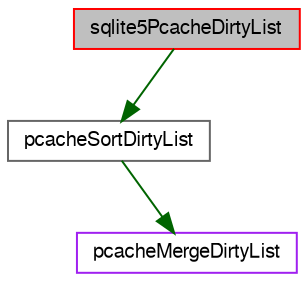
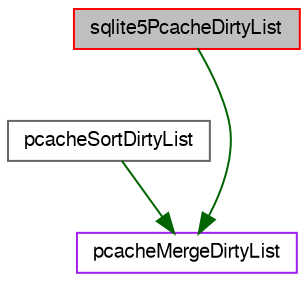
(154, 77) -> (230, 131)
